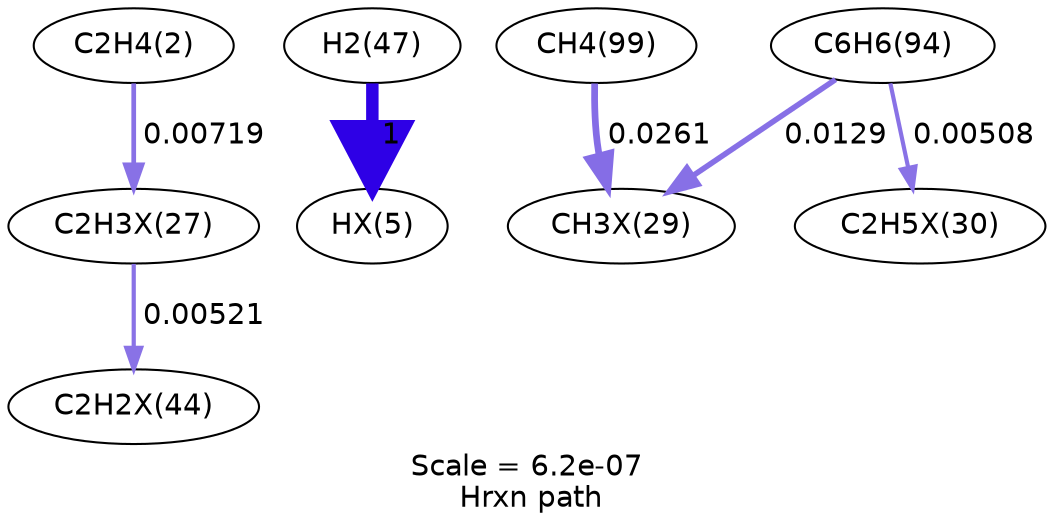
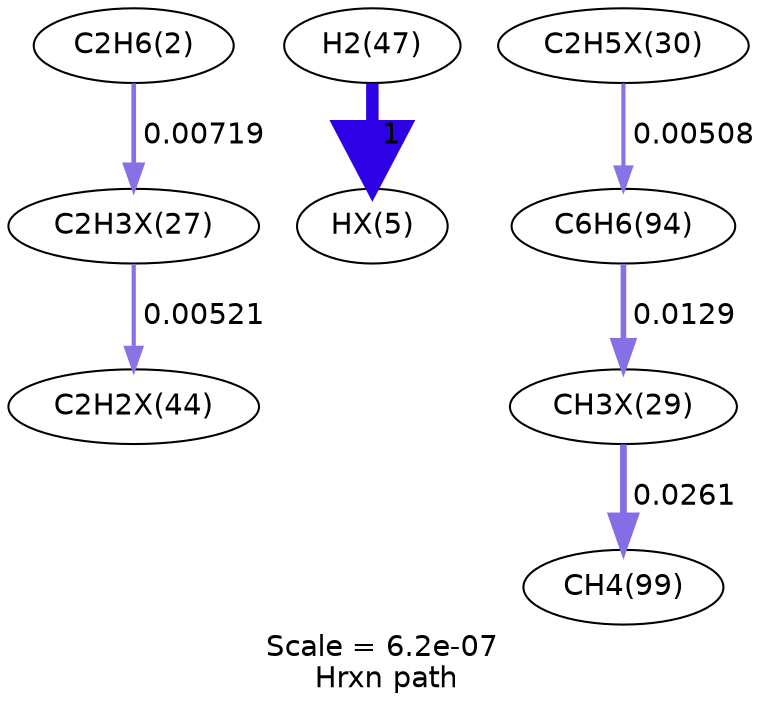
(134, 46) -> (134, 46)
(595, 120) -> (623, 480)
(899, 125) -> (623, 125)
